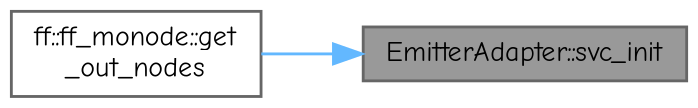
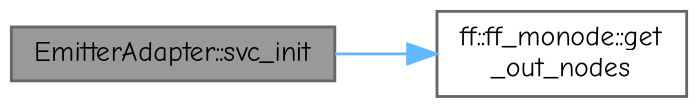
(297, 54) -> (371, 54)
